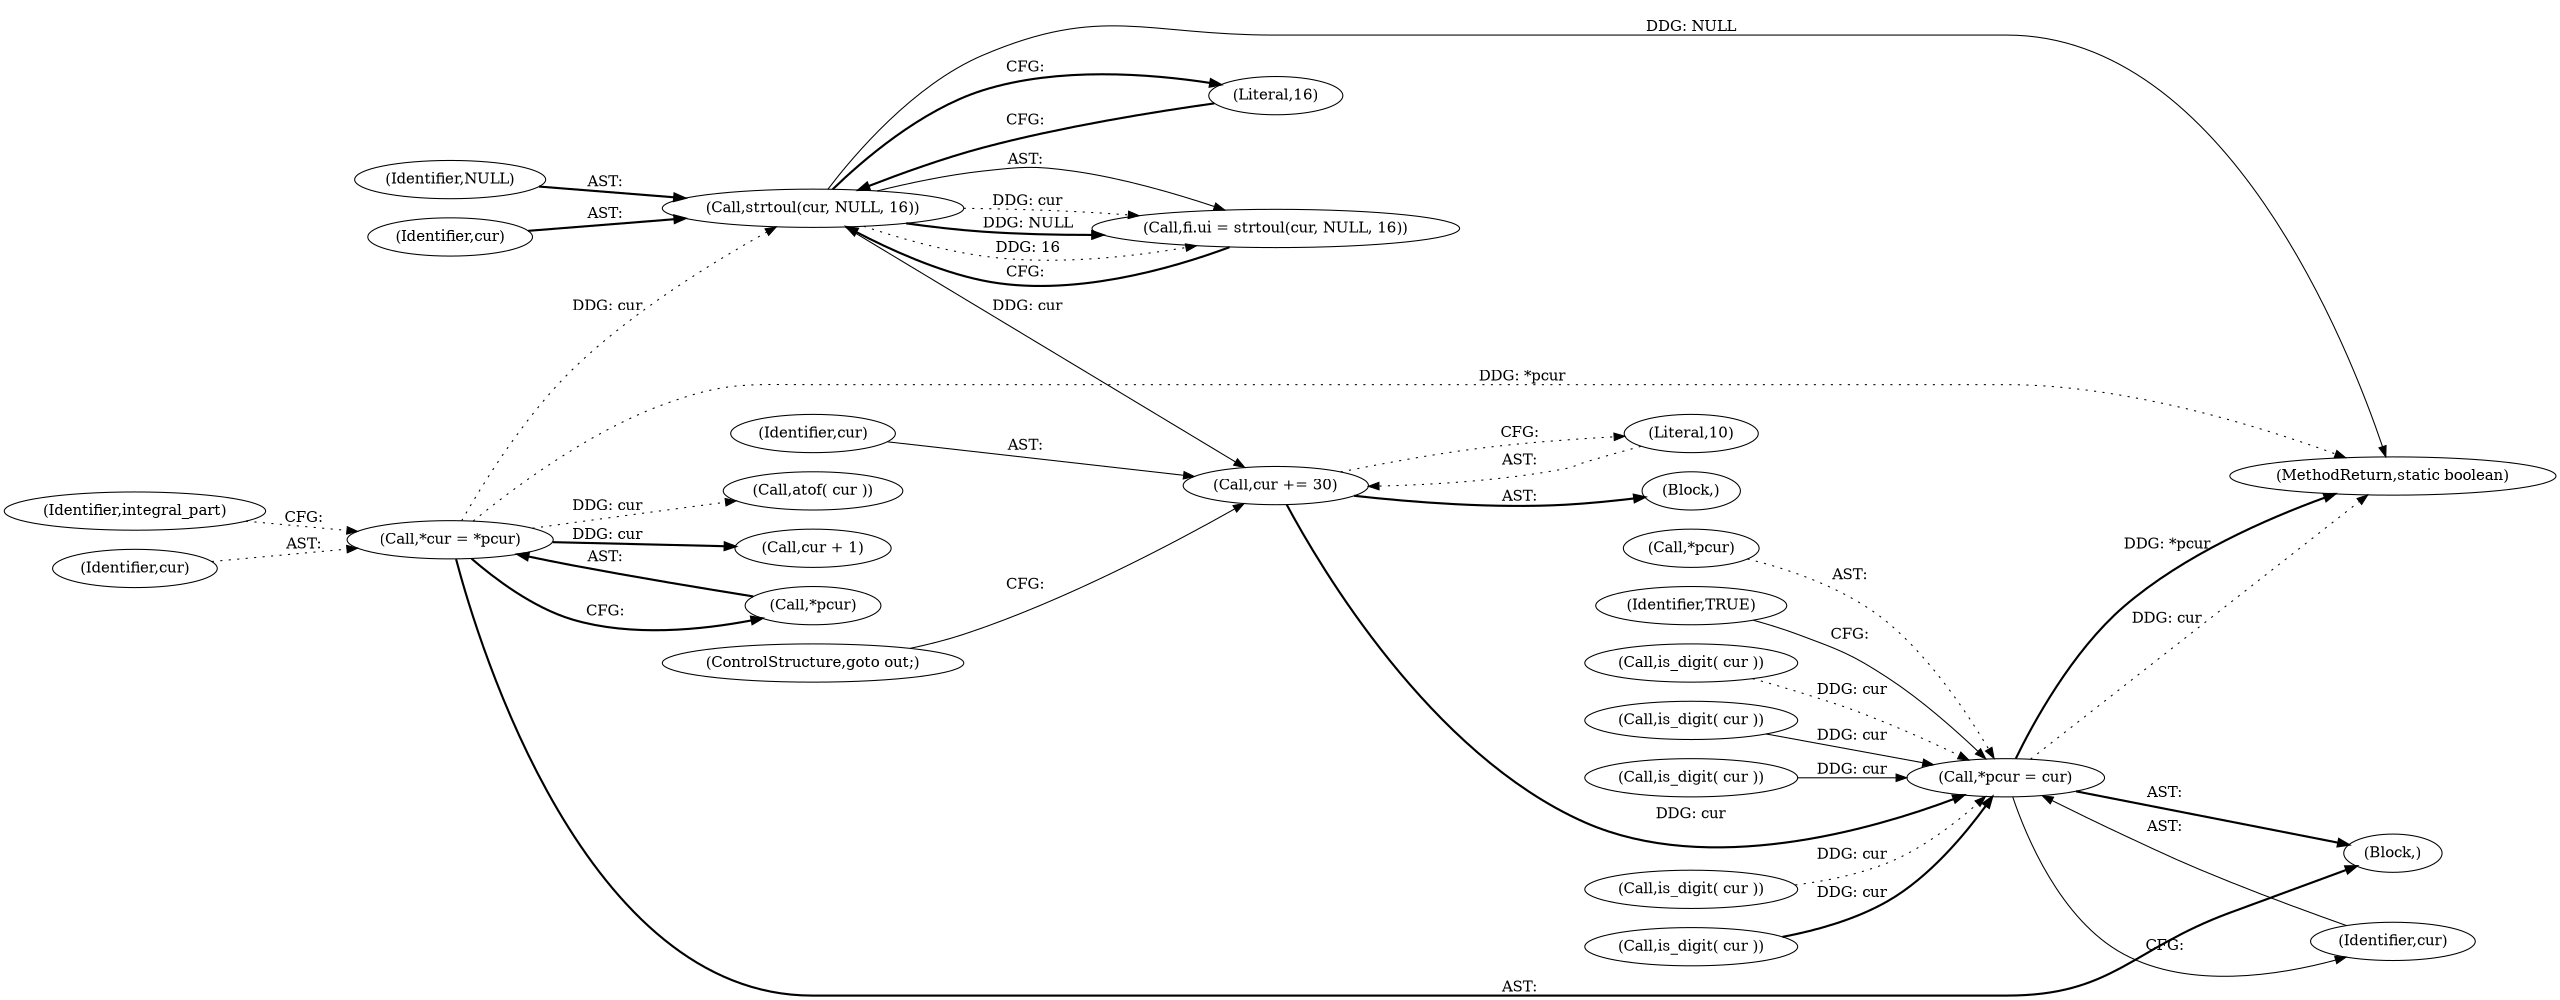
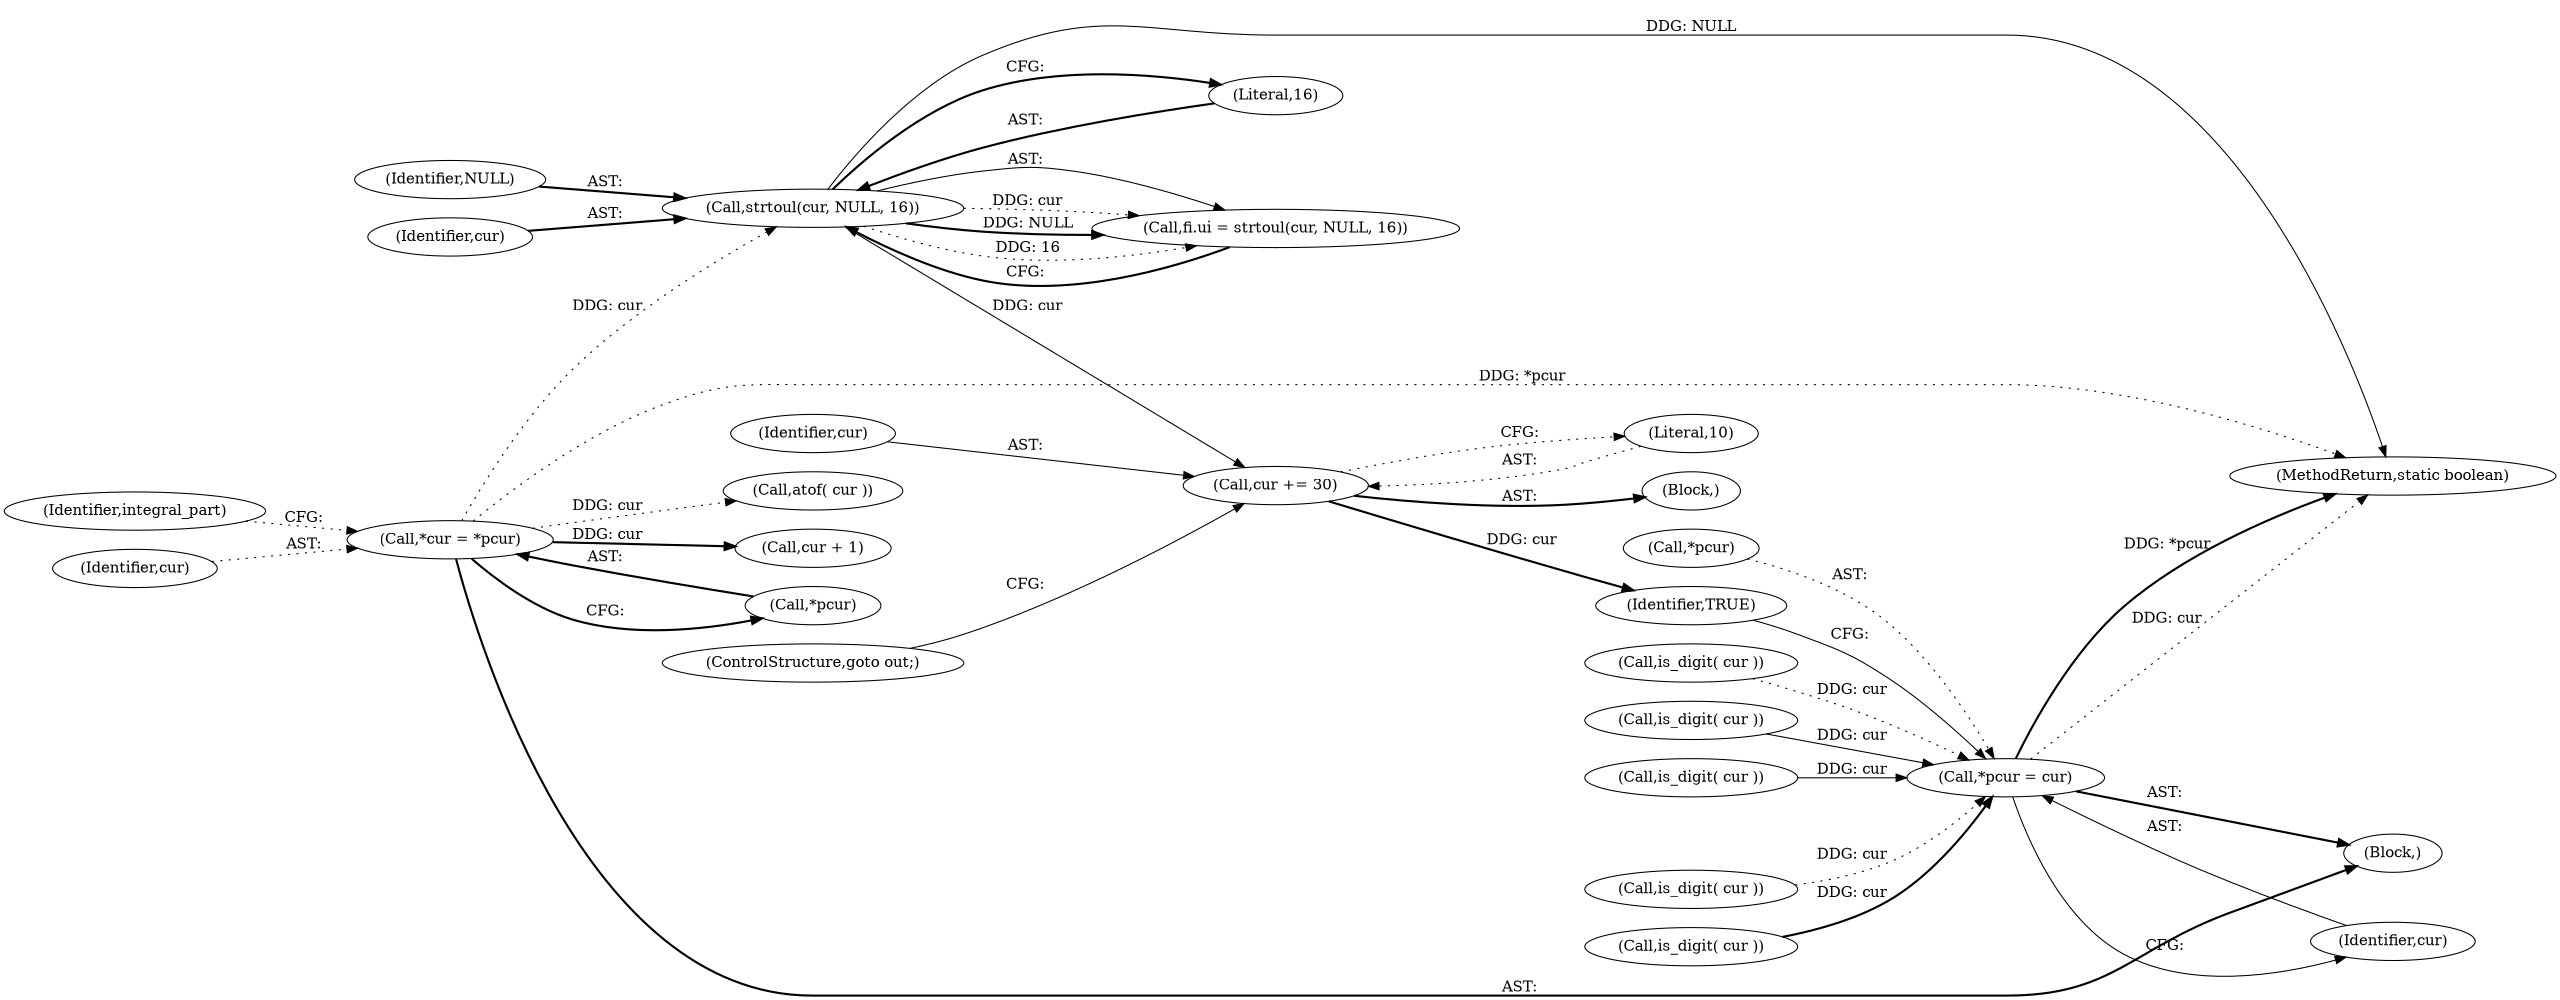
(1028, 121) -> (1028, 121)
(1557, 807) -> (1476, 545)
